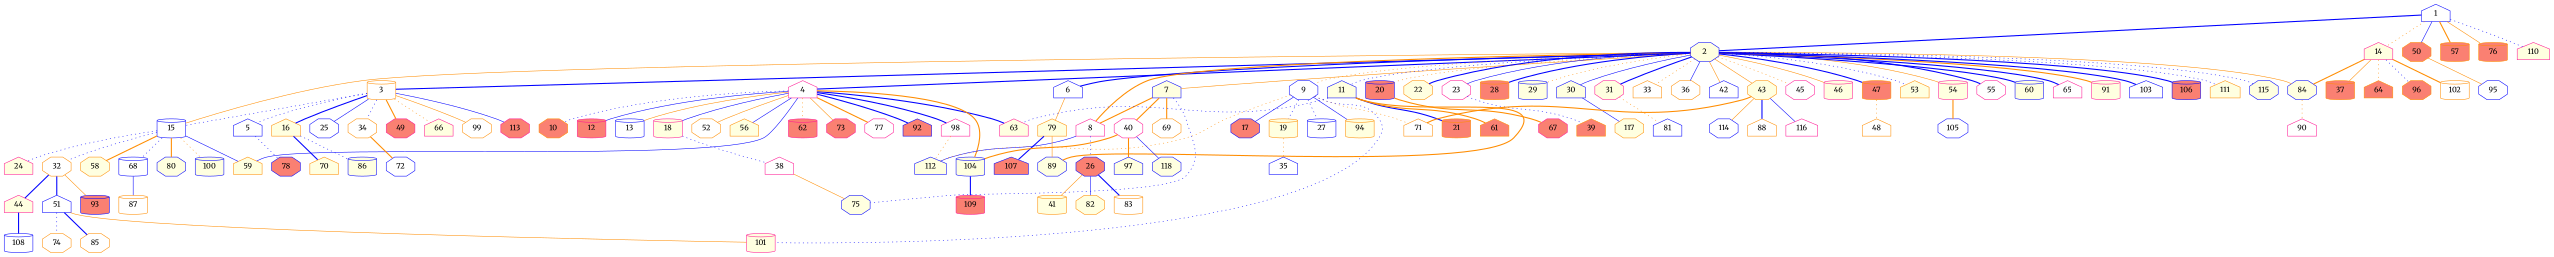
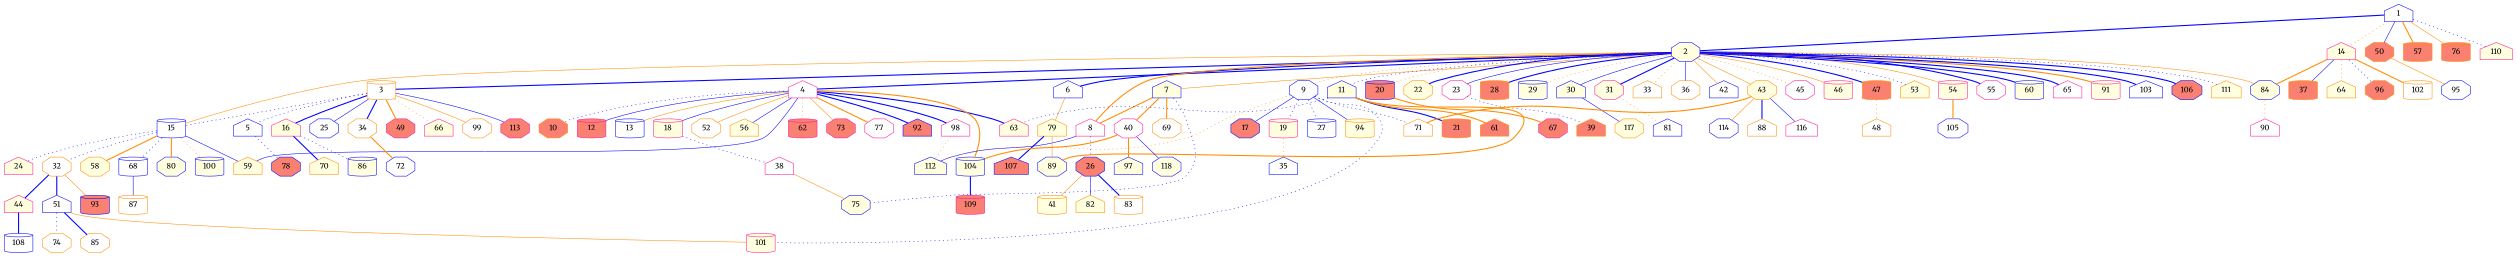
(2360, 70) -> (2323, 70)
(2186, 90) -> (2187, 90)
(2264, 90) -> none
(2378, 90) -> (2341, 90)
(372, 109) -> (372, 109)
(1361, 110) -> (1361, 110)
(286, 128) -> (286, 128)
(1283, 128) -> (1283, 128)
(1090, 205) -> (1090, 205)
